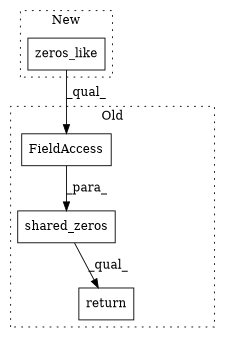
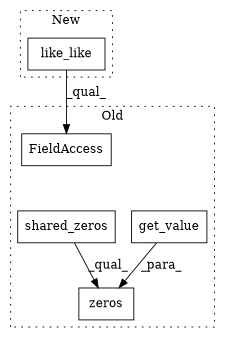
(66, 54) -> (66, 54)
(66, 184) -> none
none -> (169, 227)
(106, 304) -> (106, 304)
